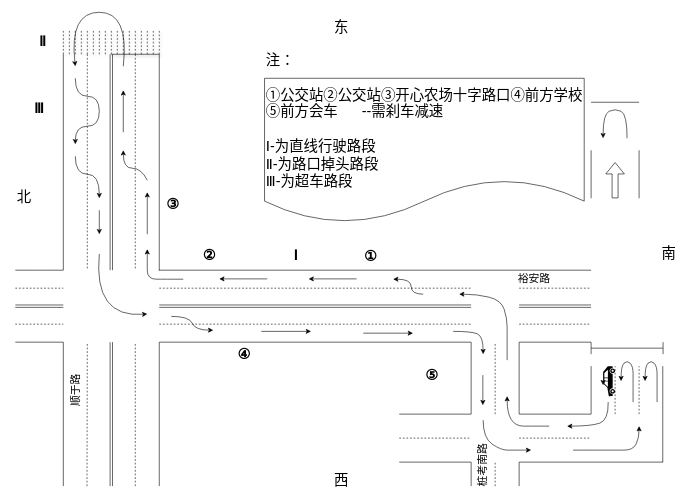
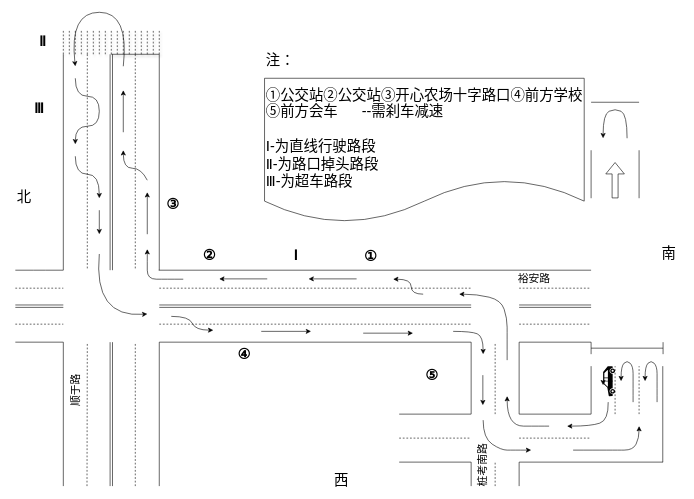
(342, 27) -> none
